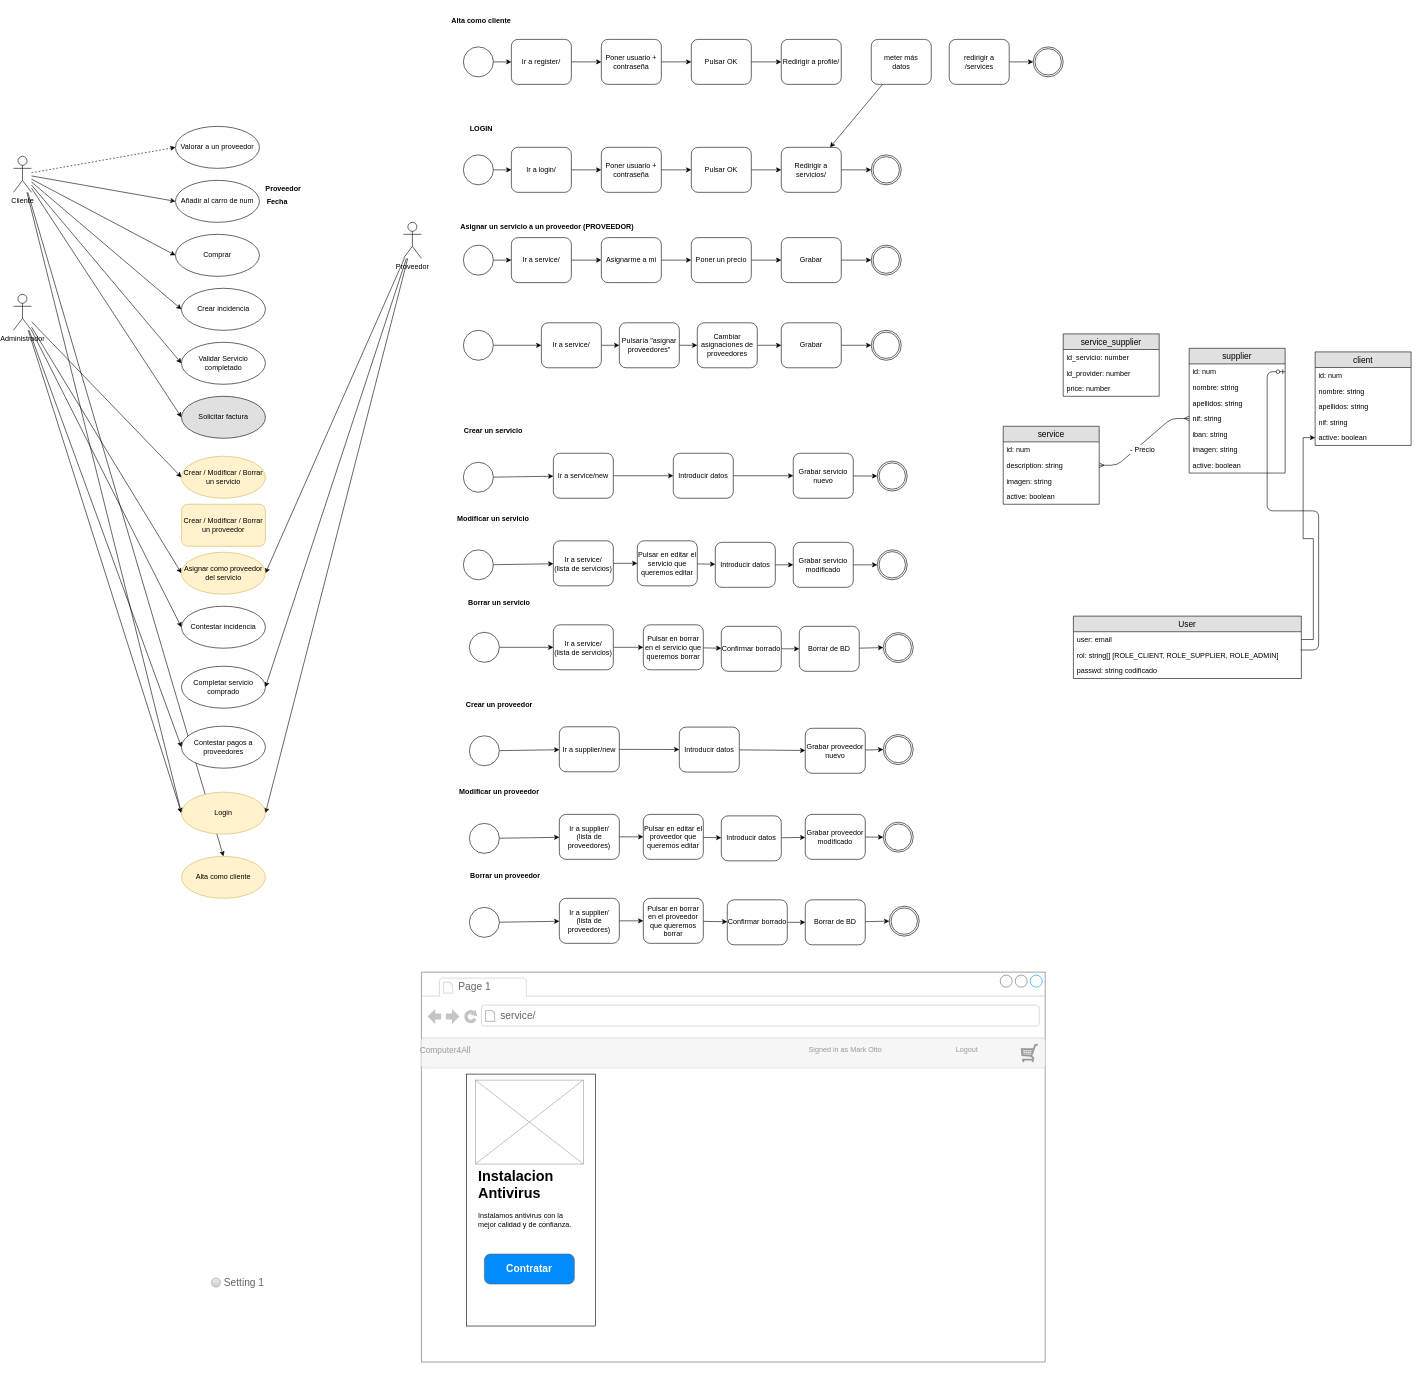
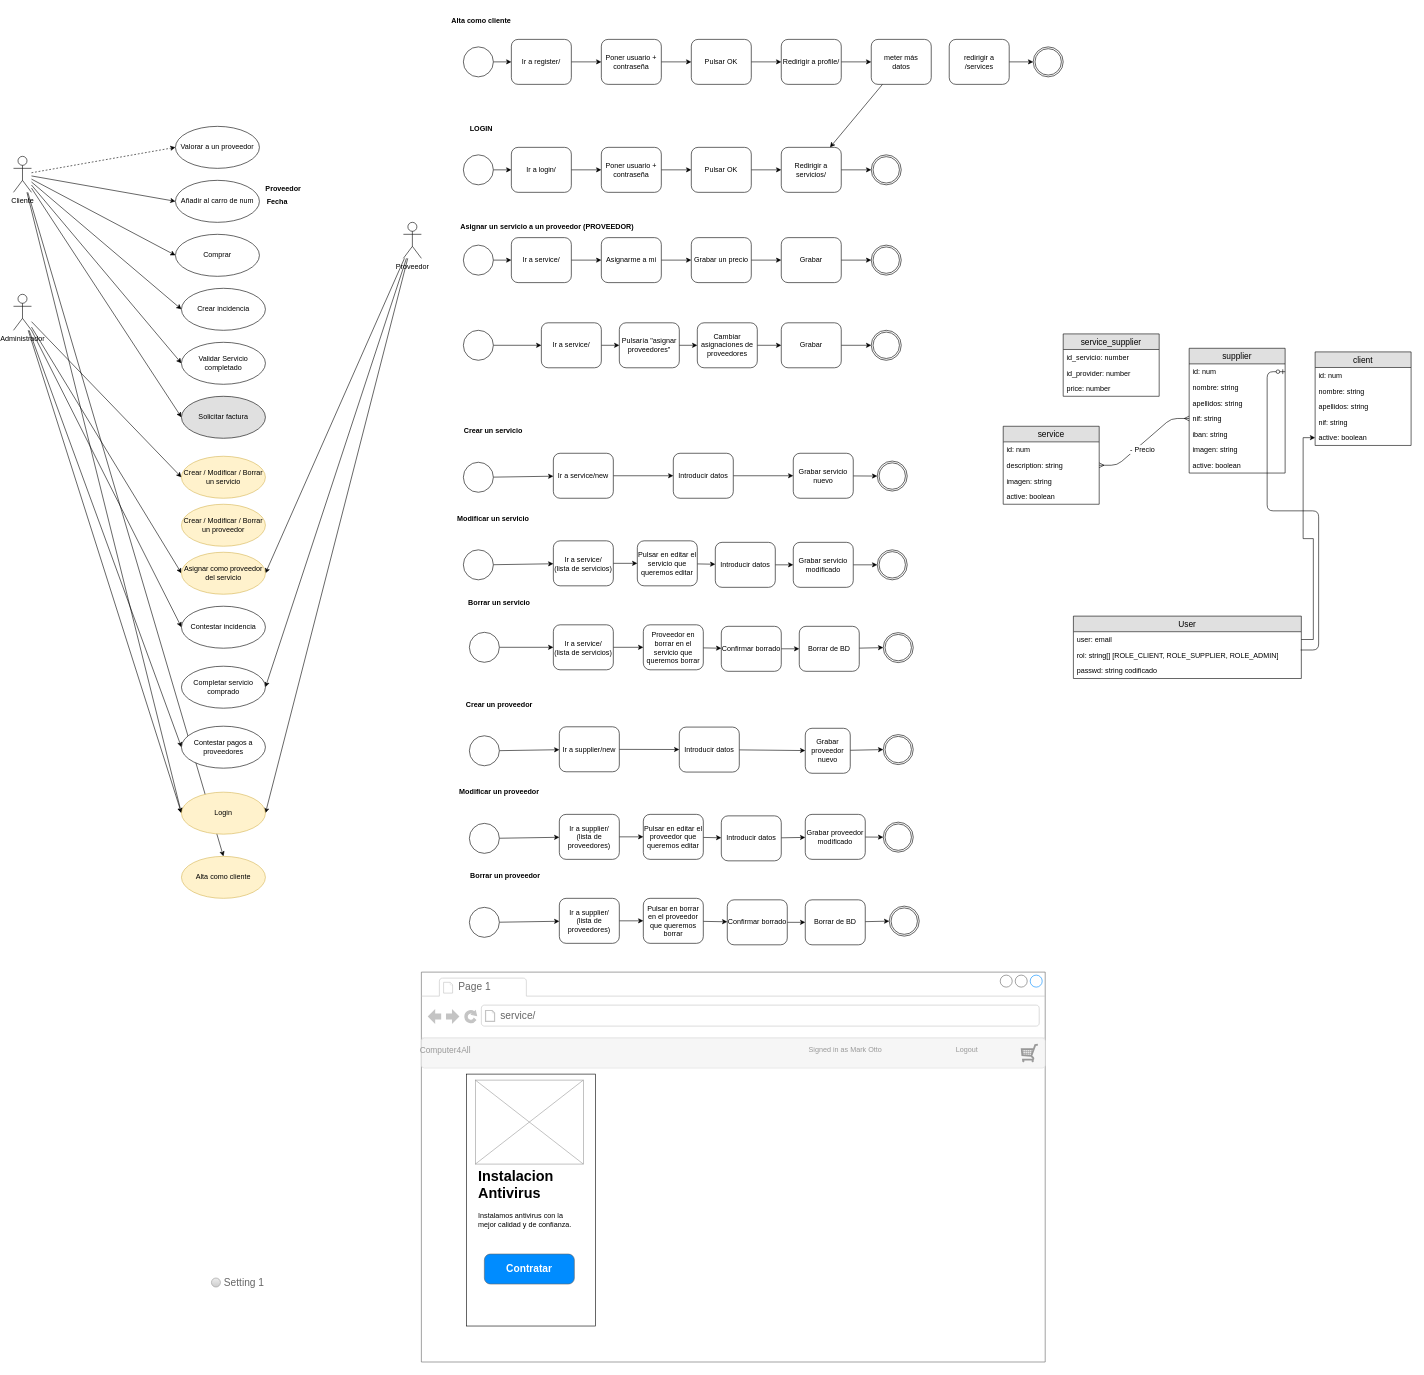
none -> (866, 62)
(722, 260) -> (722, 260)
(224, 525) -> (224, 525)
(674, 648) -> (674, 648)
(836, 751) -> (828, 751)
